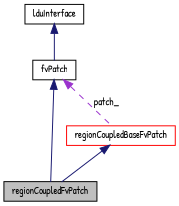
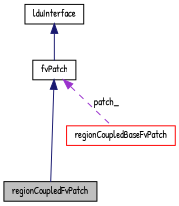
(82, 166) -> none
